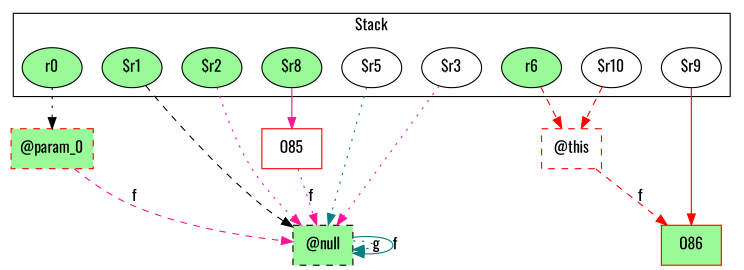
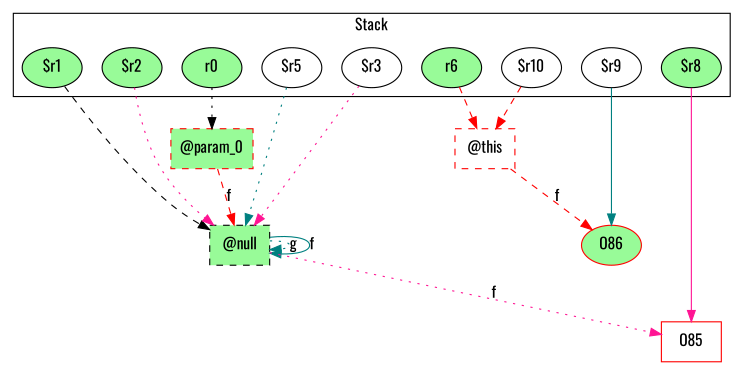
(691, 151) -> (611, 151)
(306, 192) -> (460, 292)
(172, 220) -> (224, 192)
(691, 245) -> (611, 245)
